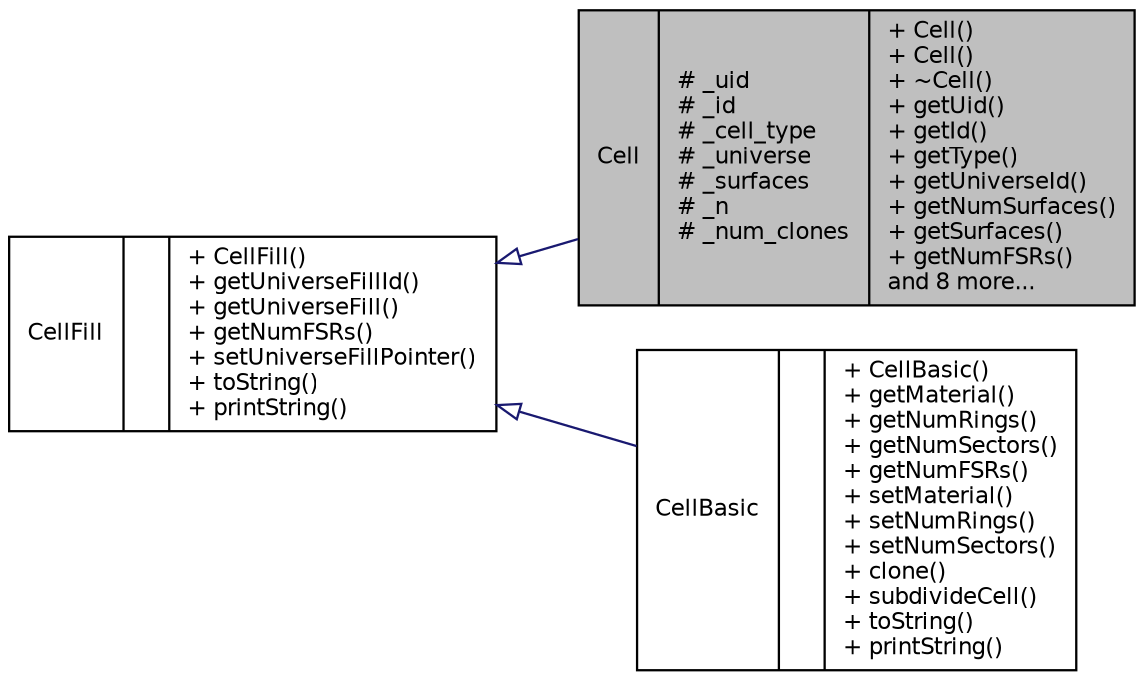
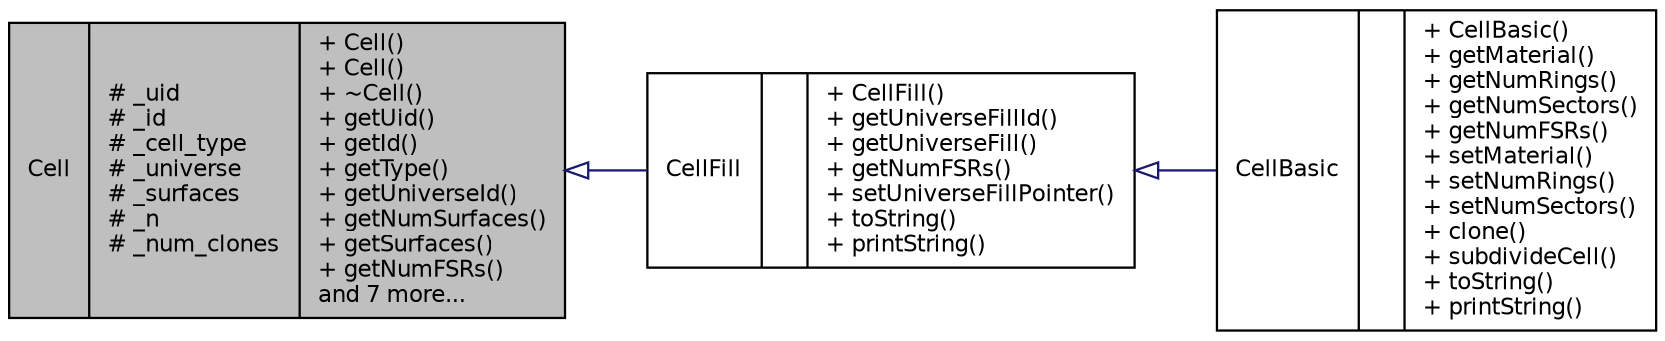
(549, 248) -> (618, 170)
(962, 283) -> (392, 295)
